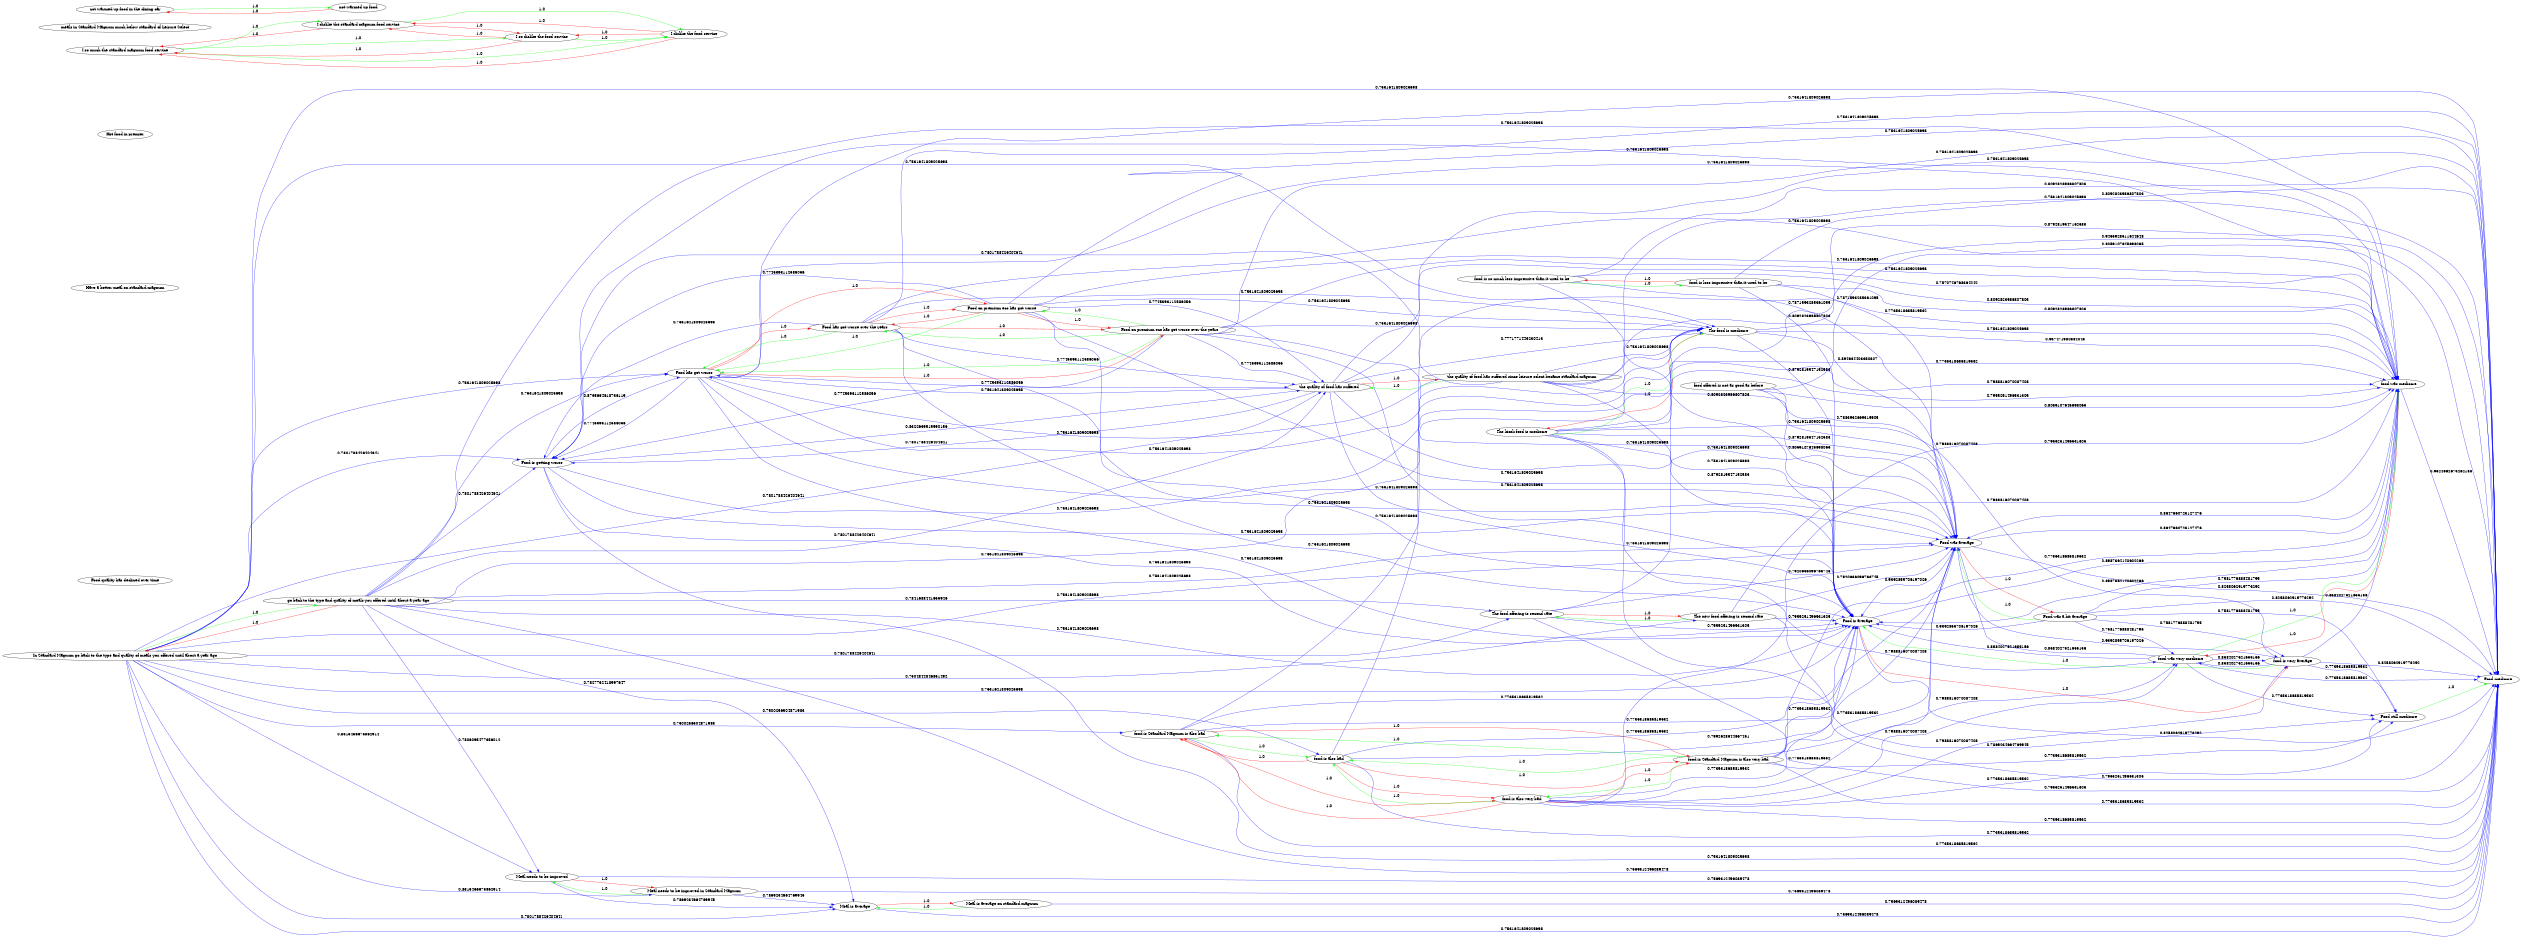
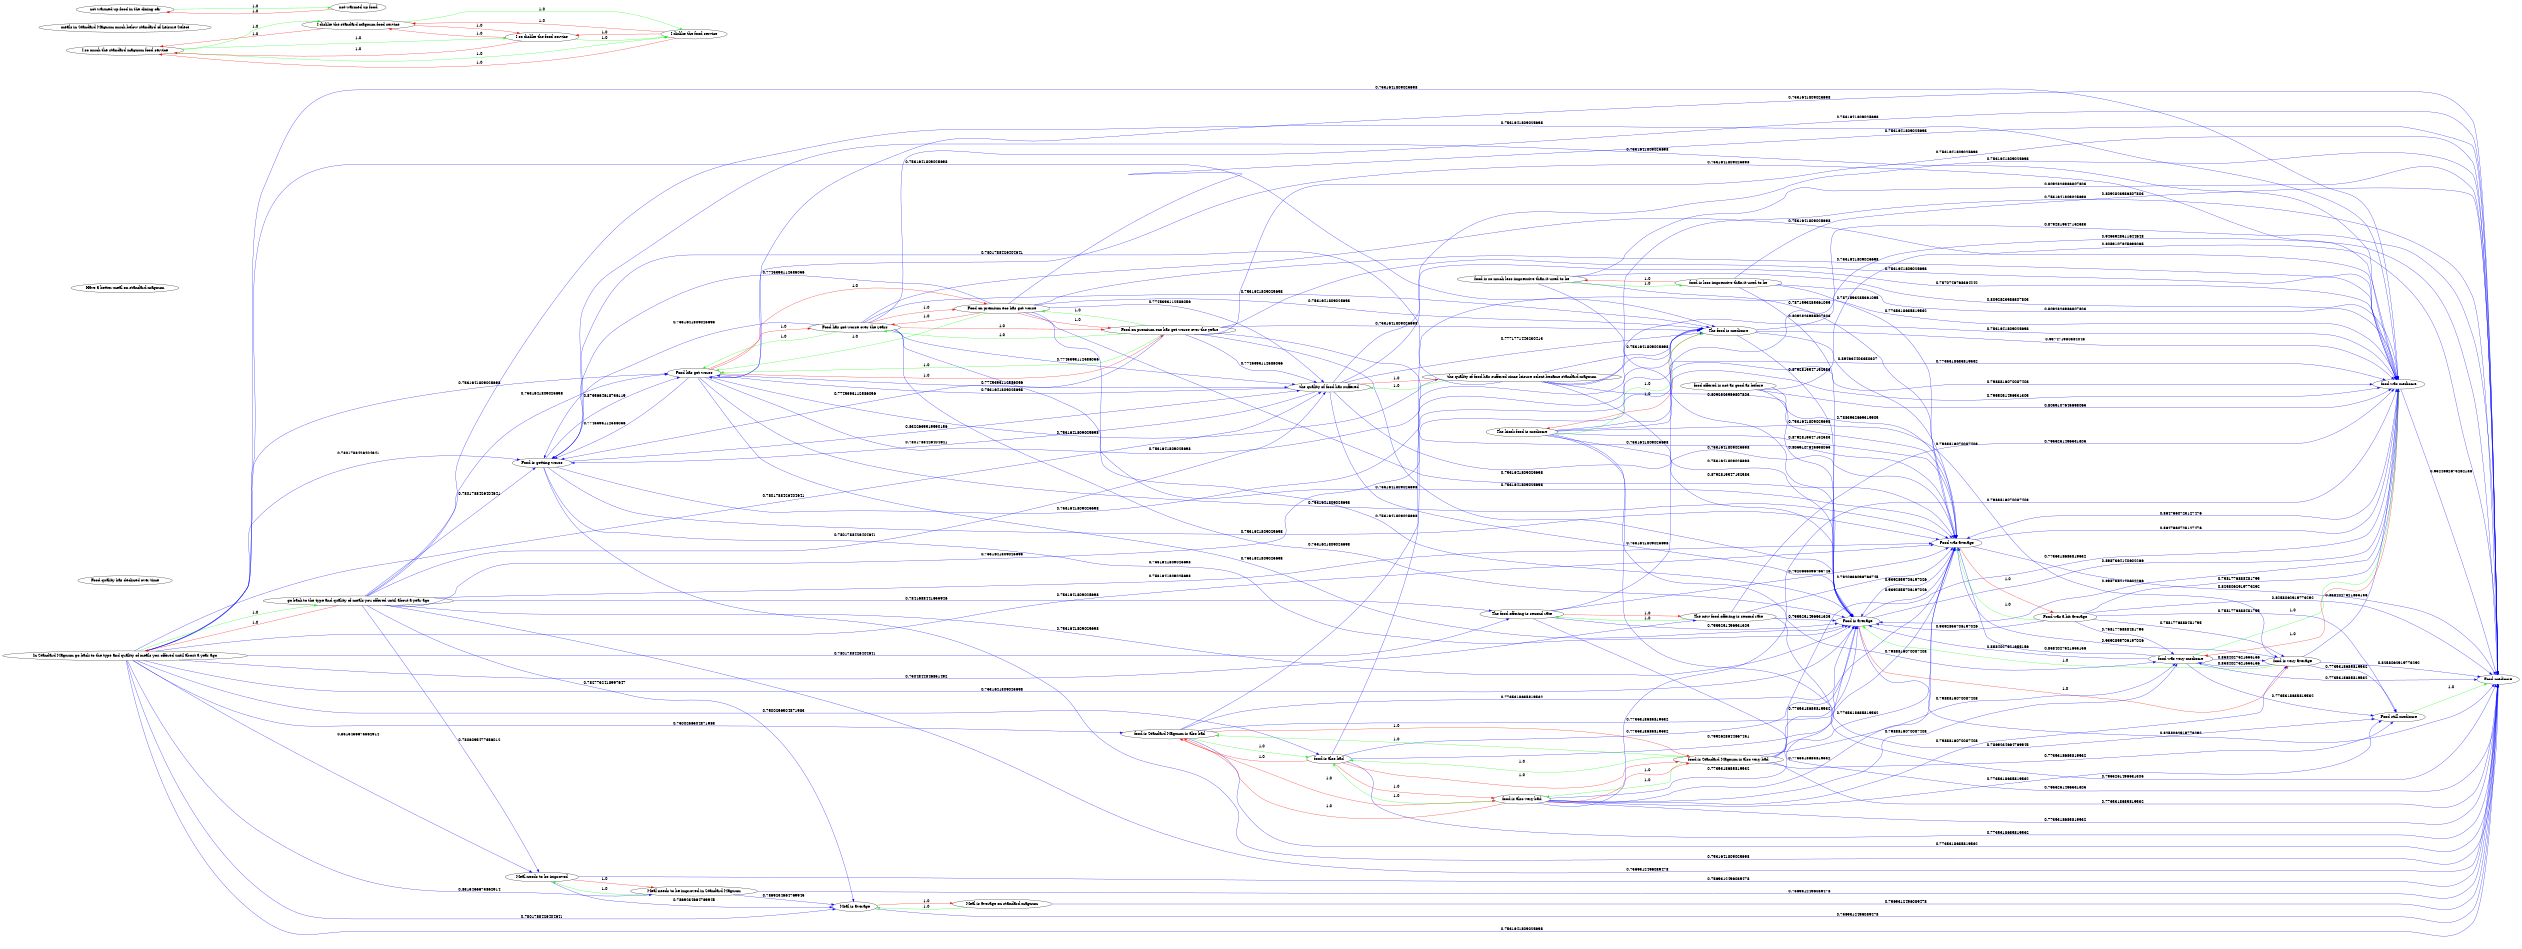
(125, 134) -> none
none -> (1919, 597)
